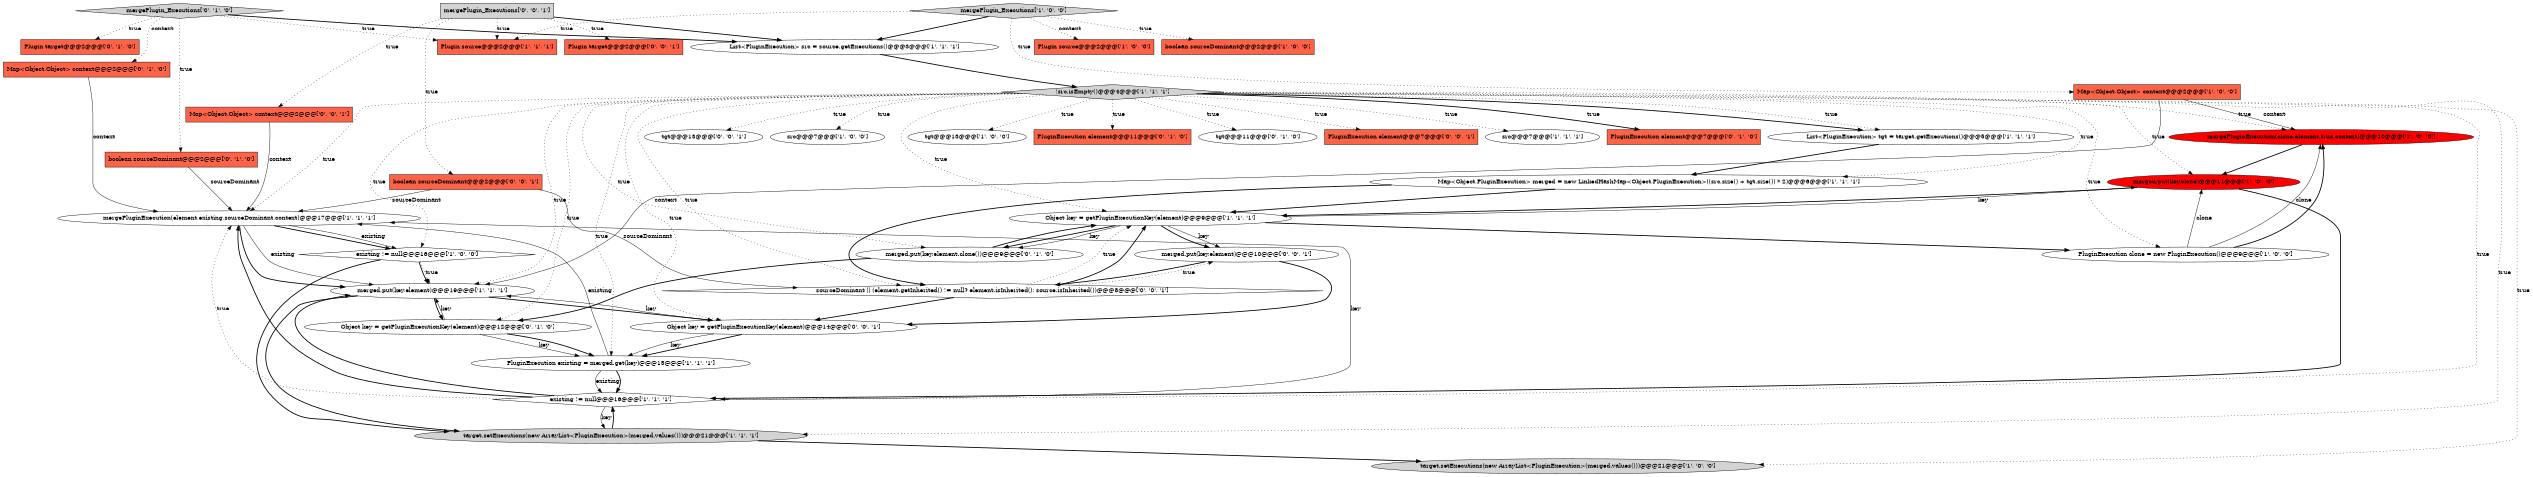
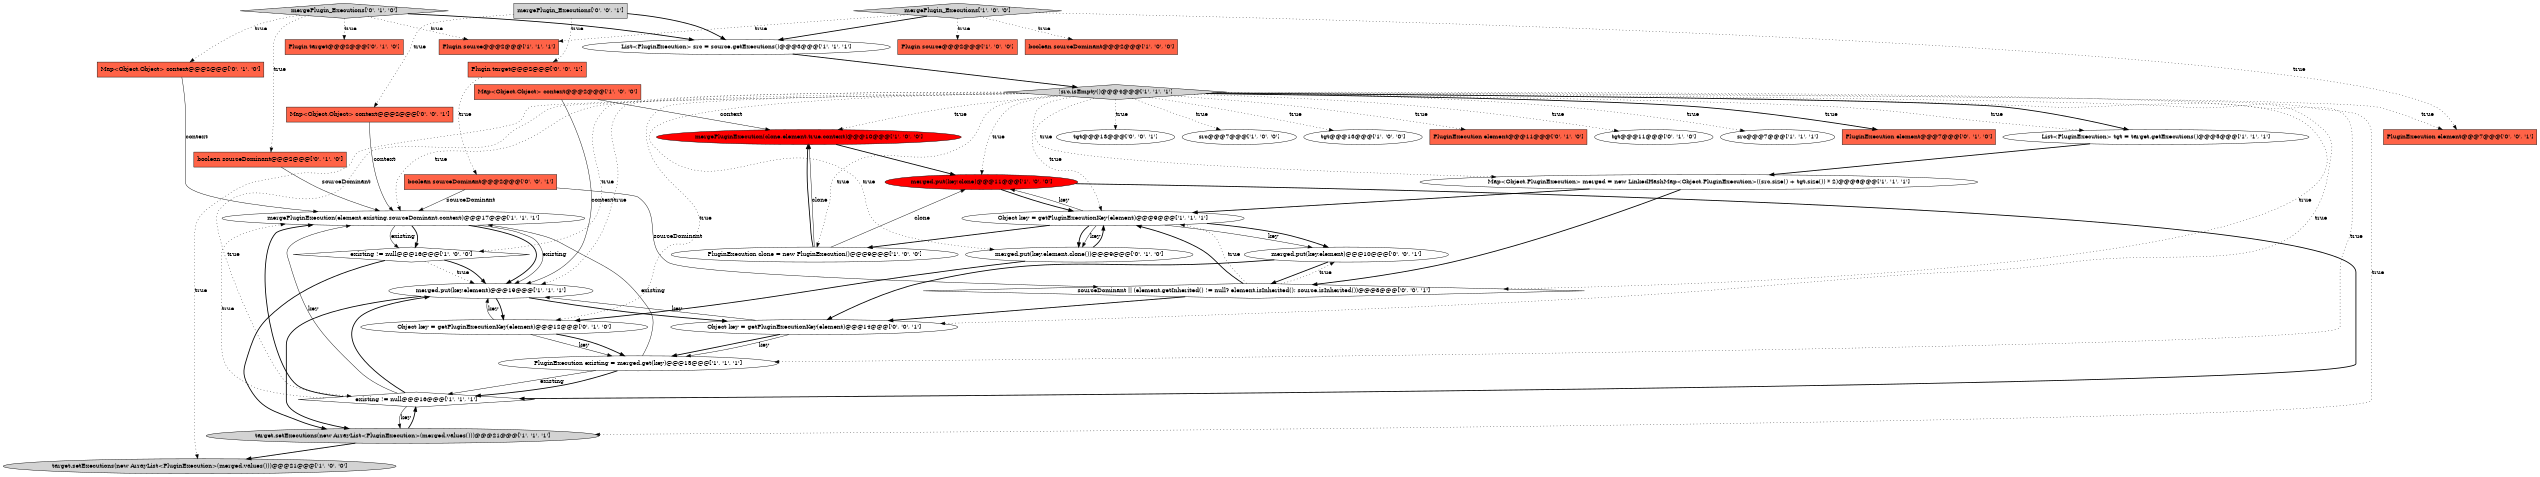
(497, 27) -> none
(162, 29) -> (261, 29)
(1070, 29) -> (964, 29)
(1523, 88) -> (1752, 36)
(425, 93) -> (459, 121)
